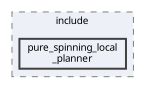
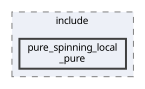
(73, 54) -> (73, 54)
